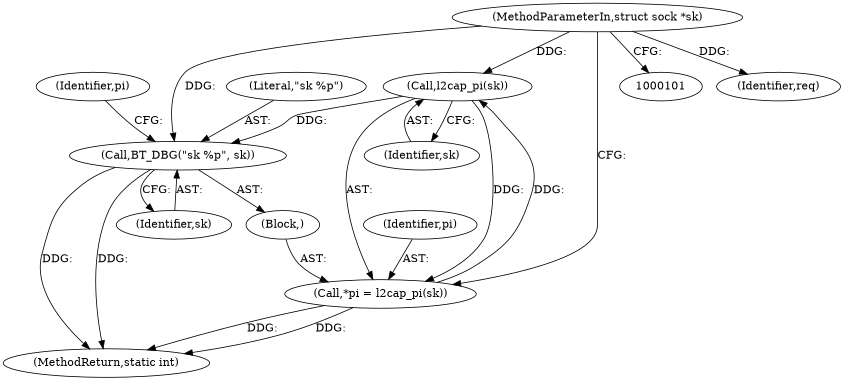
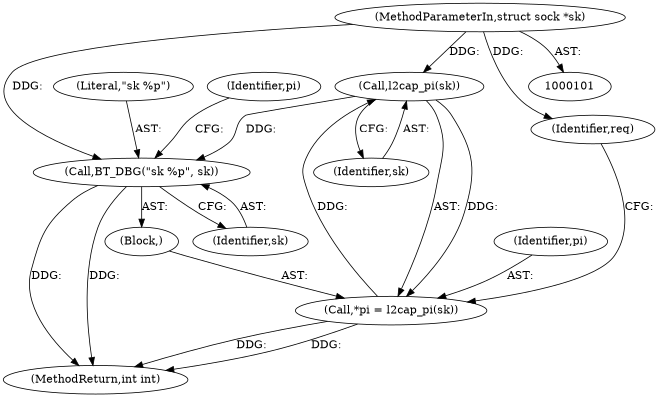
(649, 52) -> (570, 52)
(597, 206) -> (603, 266)
(106, 363) -> (96, 380)
